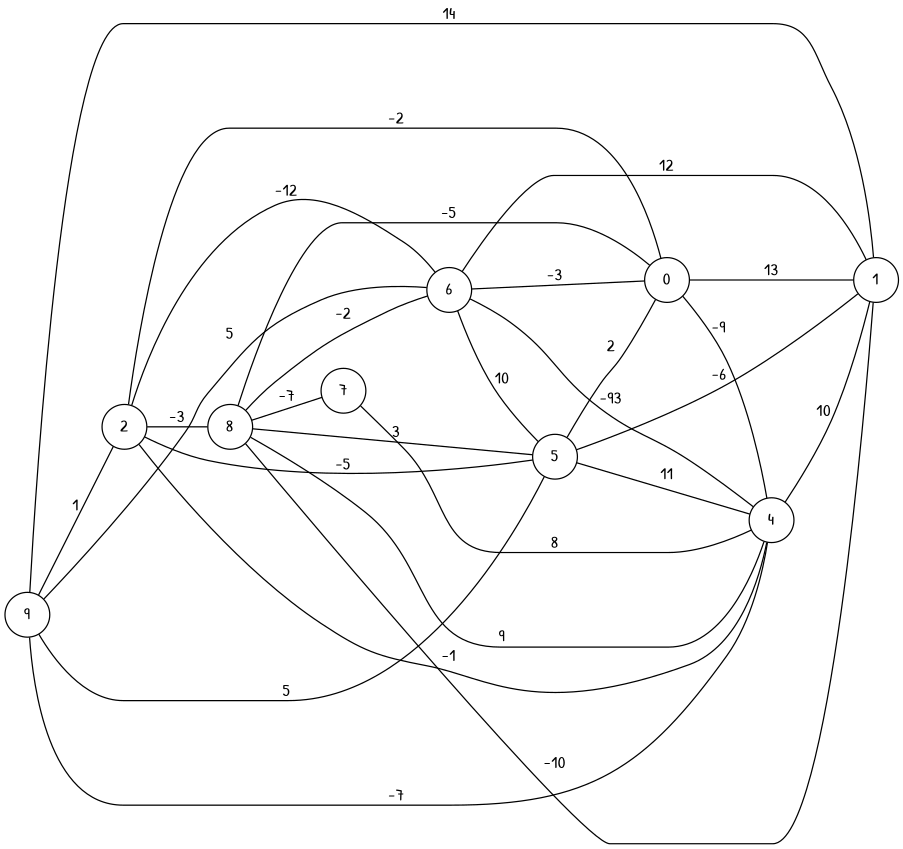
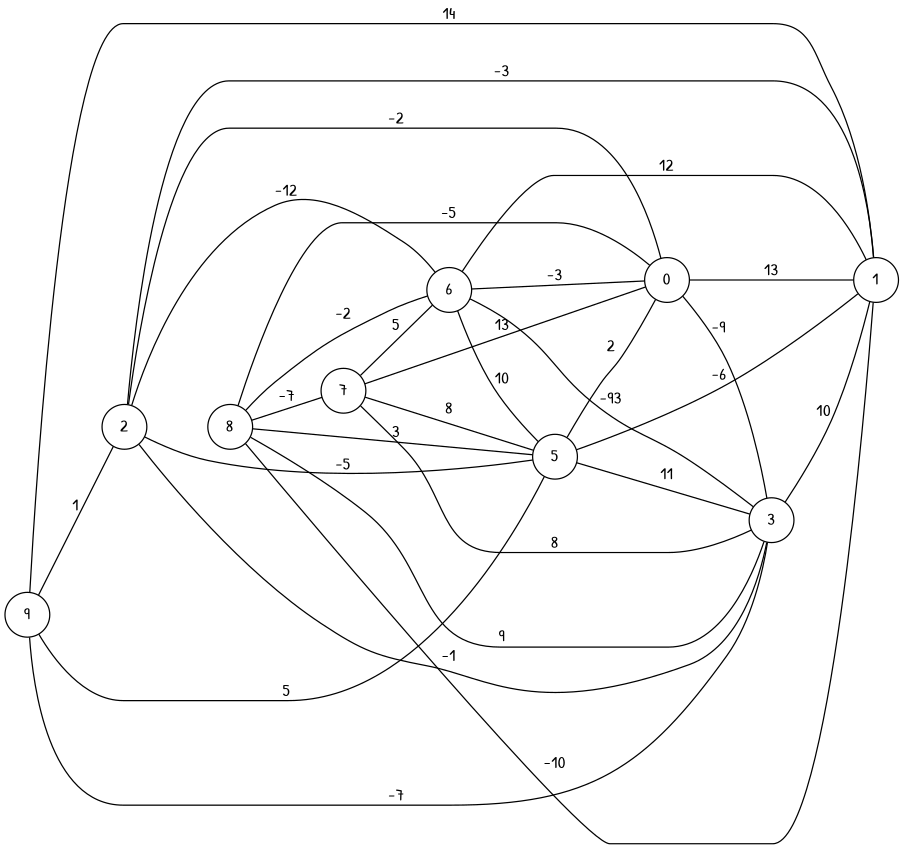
none -> (505, 335)
(205, 396) -> (396, 340)
none -> (449, 424)
(177, 427) -> (436, 81)
(772, 520) -> (772, 520)
